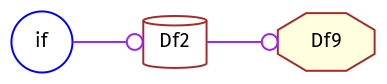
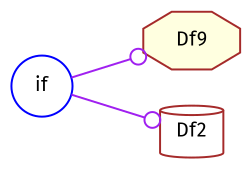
(234, 42) -> (101, 68)
